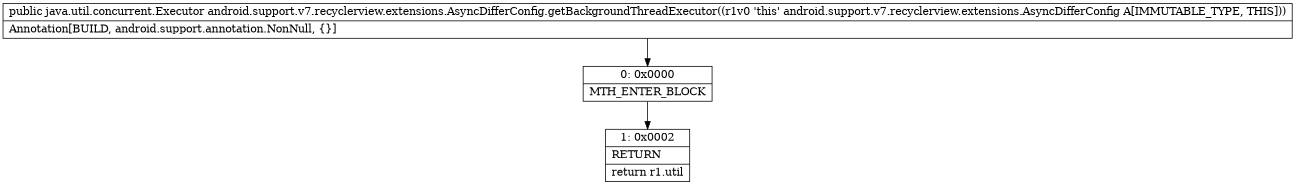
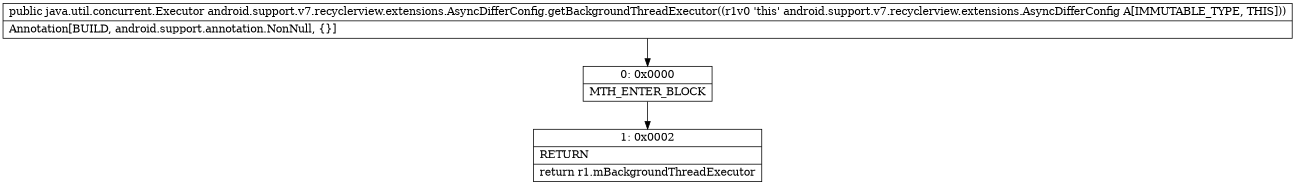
(648, 173) -> (648, 173)
